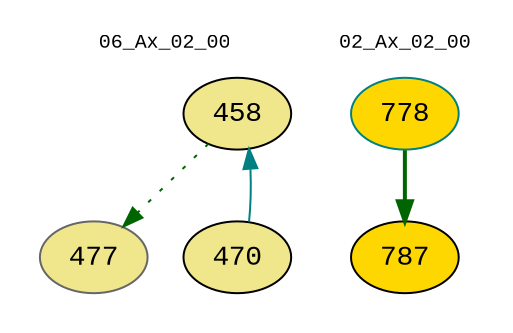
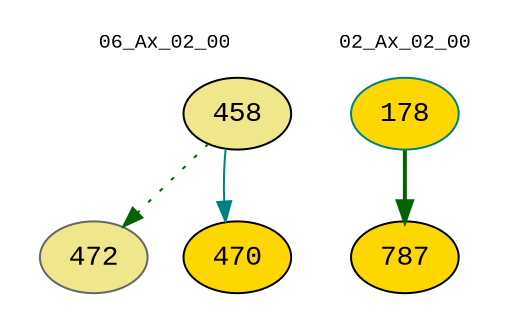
(405, 114) -> (405, 114)
(251, 195) -> (224, 175)
(94, 257) -> (94, 257)
(237, 257) -> (237, 257)
